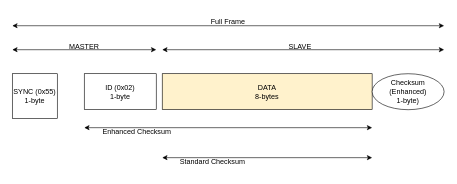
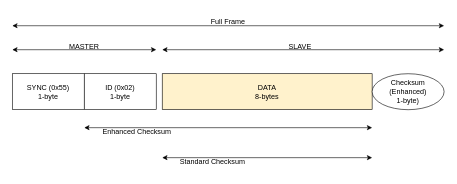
(35, 96) -> (48, 92)
